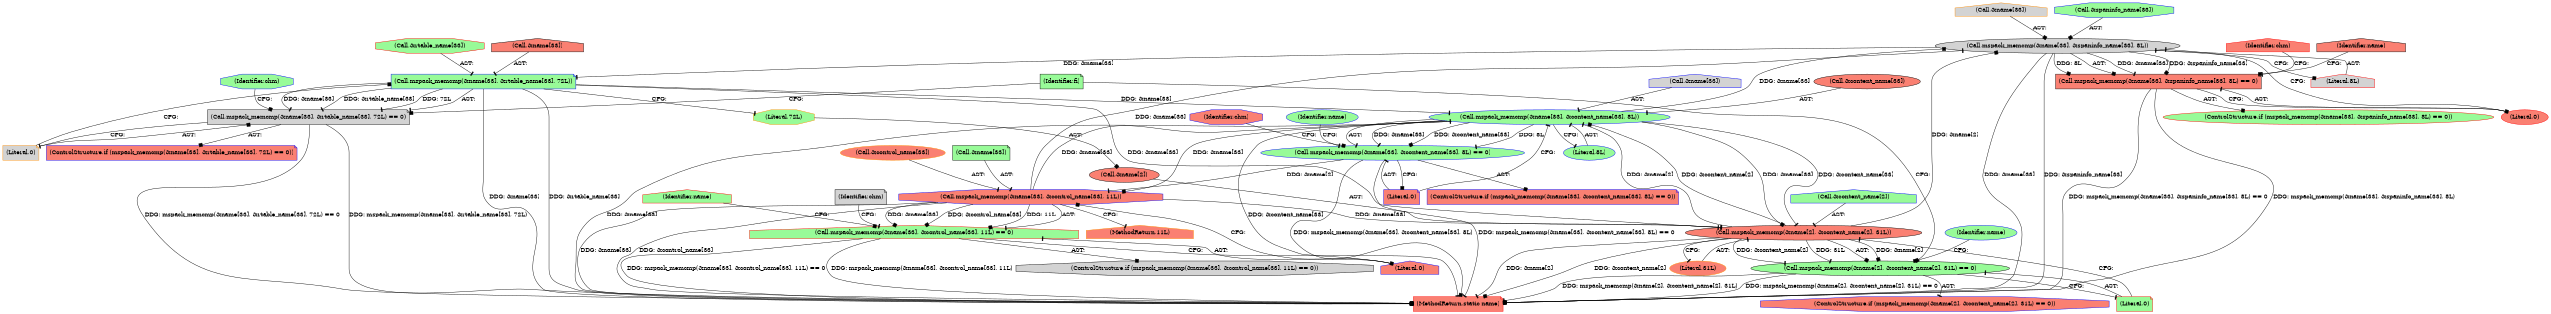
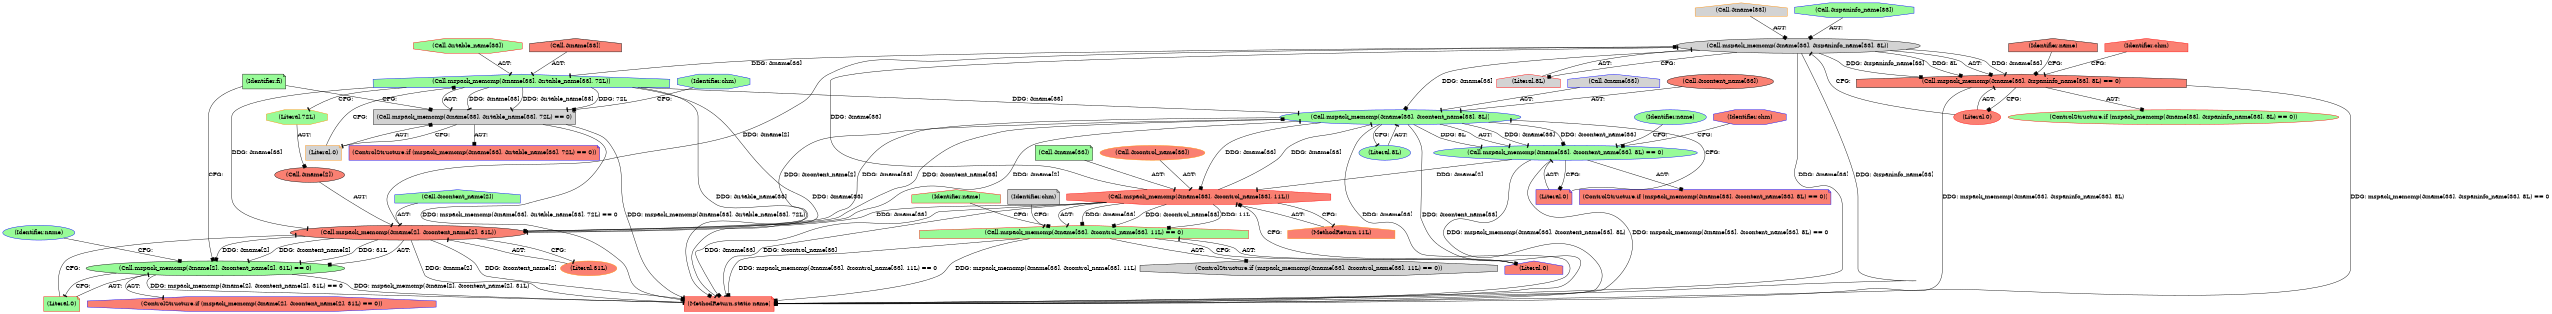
(1777, 68) -> (1547, 60)
(483, 82) -> (521, 82)
(2158, 82) -> (2021, 82)
(1031, 197) -> (1199, 197)
none -> (1281, 215)
